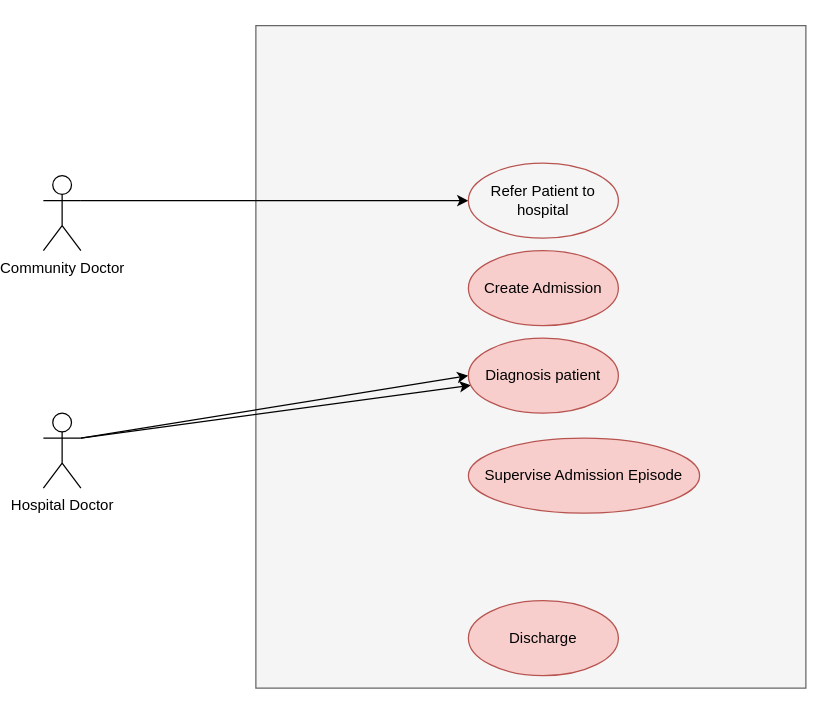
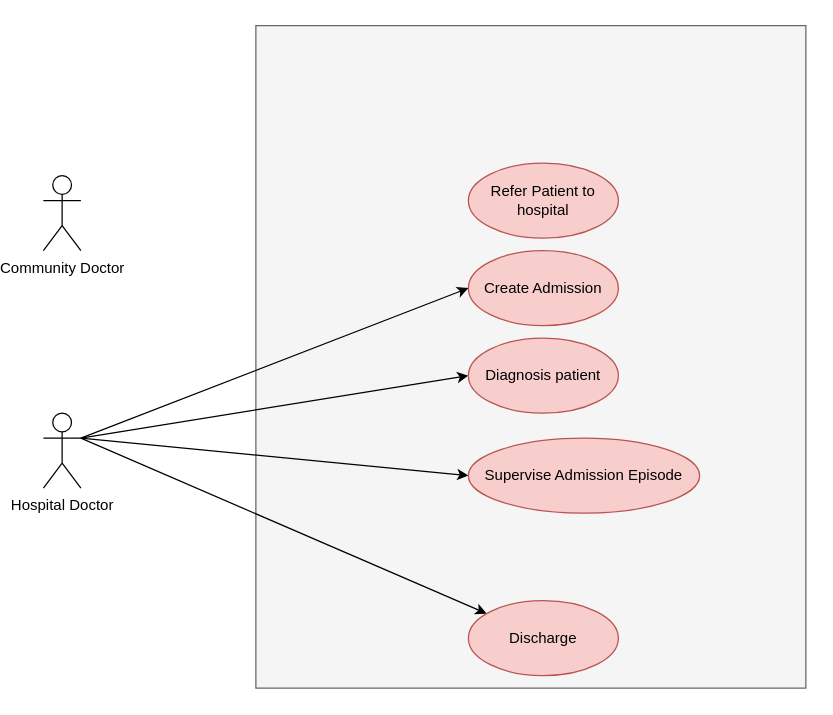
(271, 201) -> none
(543, 201) -> (543, 201)
none -> (273, 364)
(299, 409) -> (283, 525)
none -> (274, 457)
